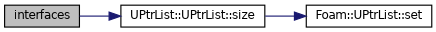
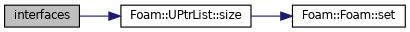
(193, 16) -> (186, 16)
(369, 16) -> (349, 16)
